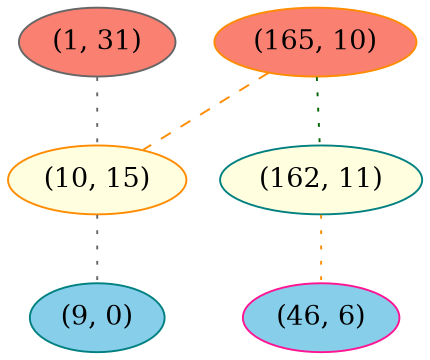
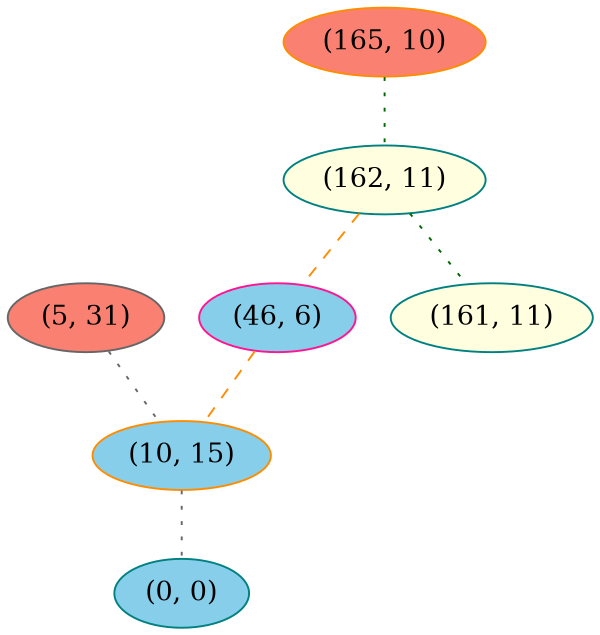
(97, 42) -> (86, 318)
(206, 111) -> (229, 387)
(97, 180) -> (182, 456)
(321, 249) -> (331, 249)
(97, 318) -> (182, 593)
none -> (492, 318)
